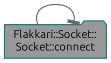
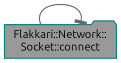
(55, 41) -> (60, 41)
